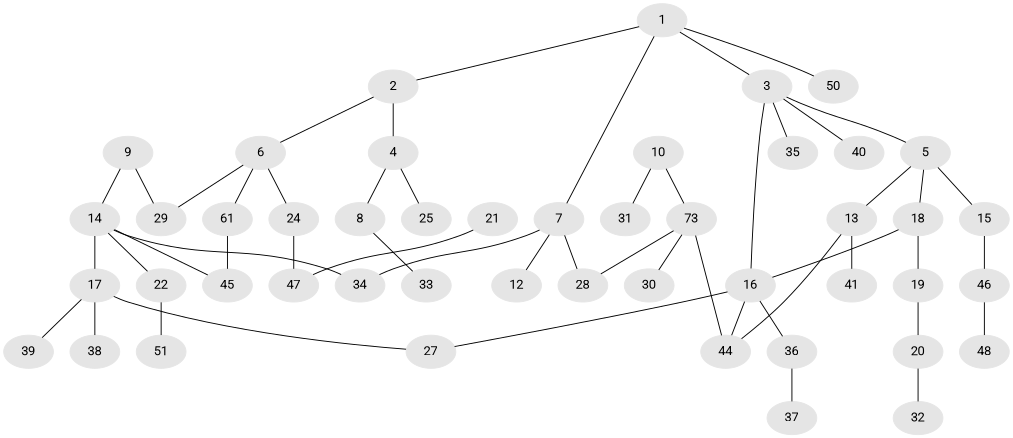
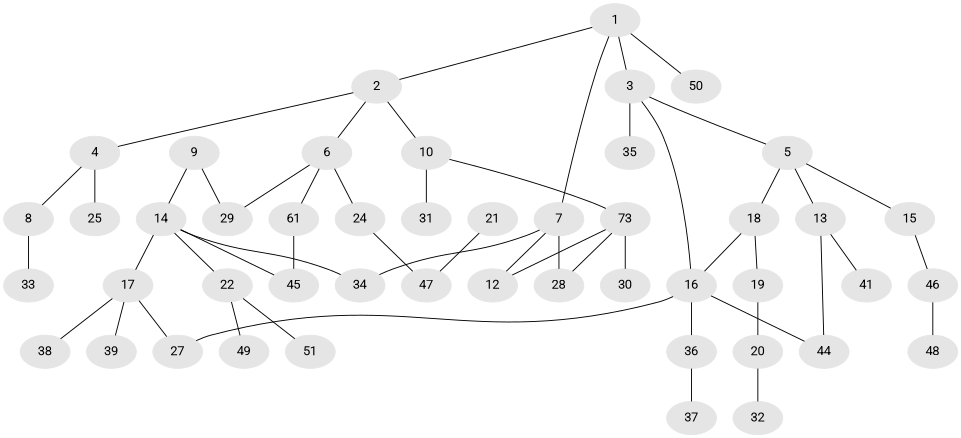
none -> (401, 120)
(859, 153) -> none
(709, 285) -> (566, 249)
none -> (244, 352)
